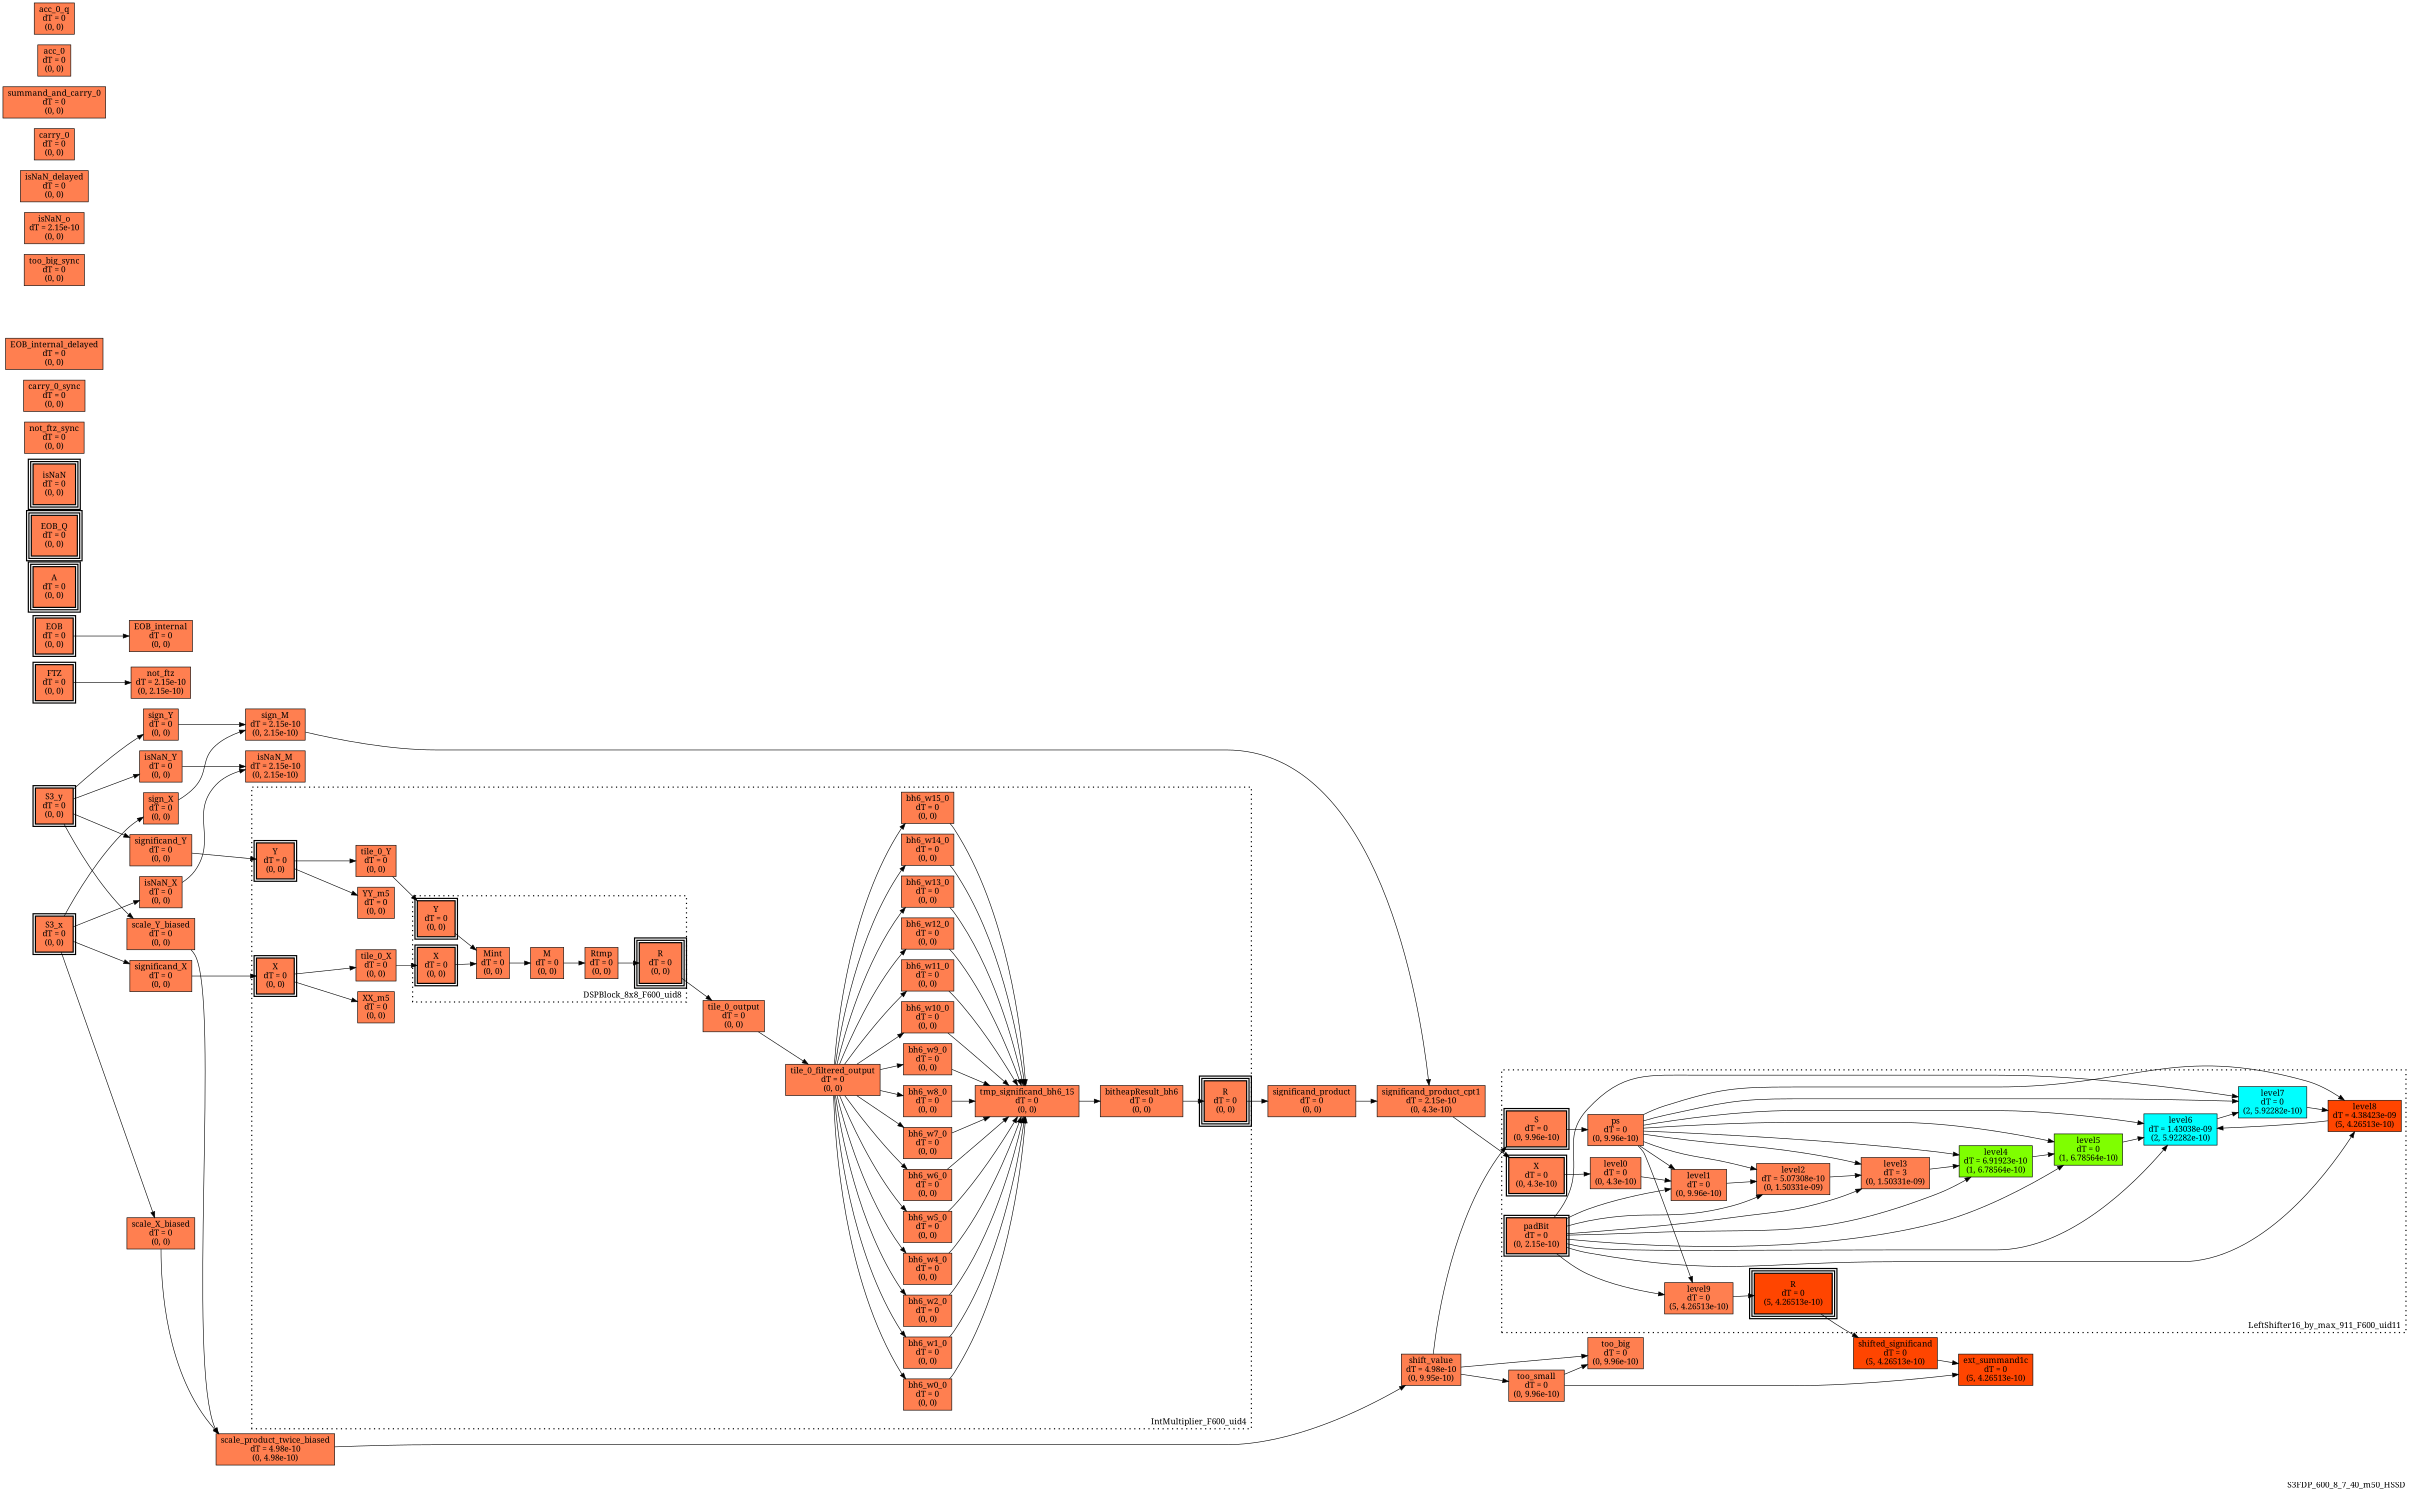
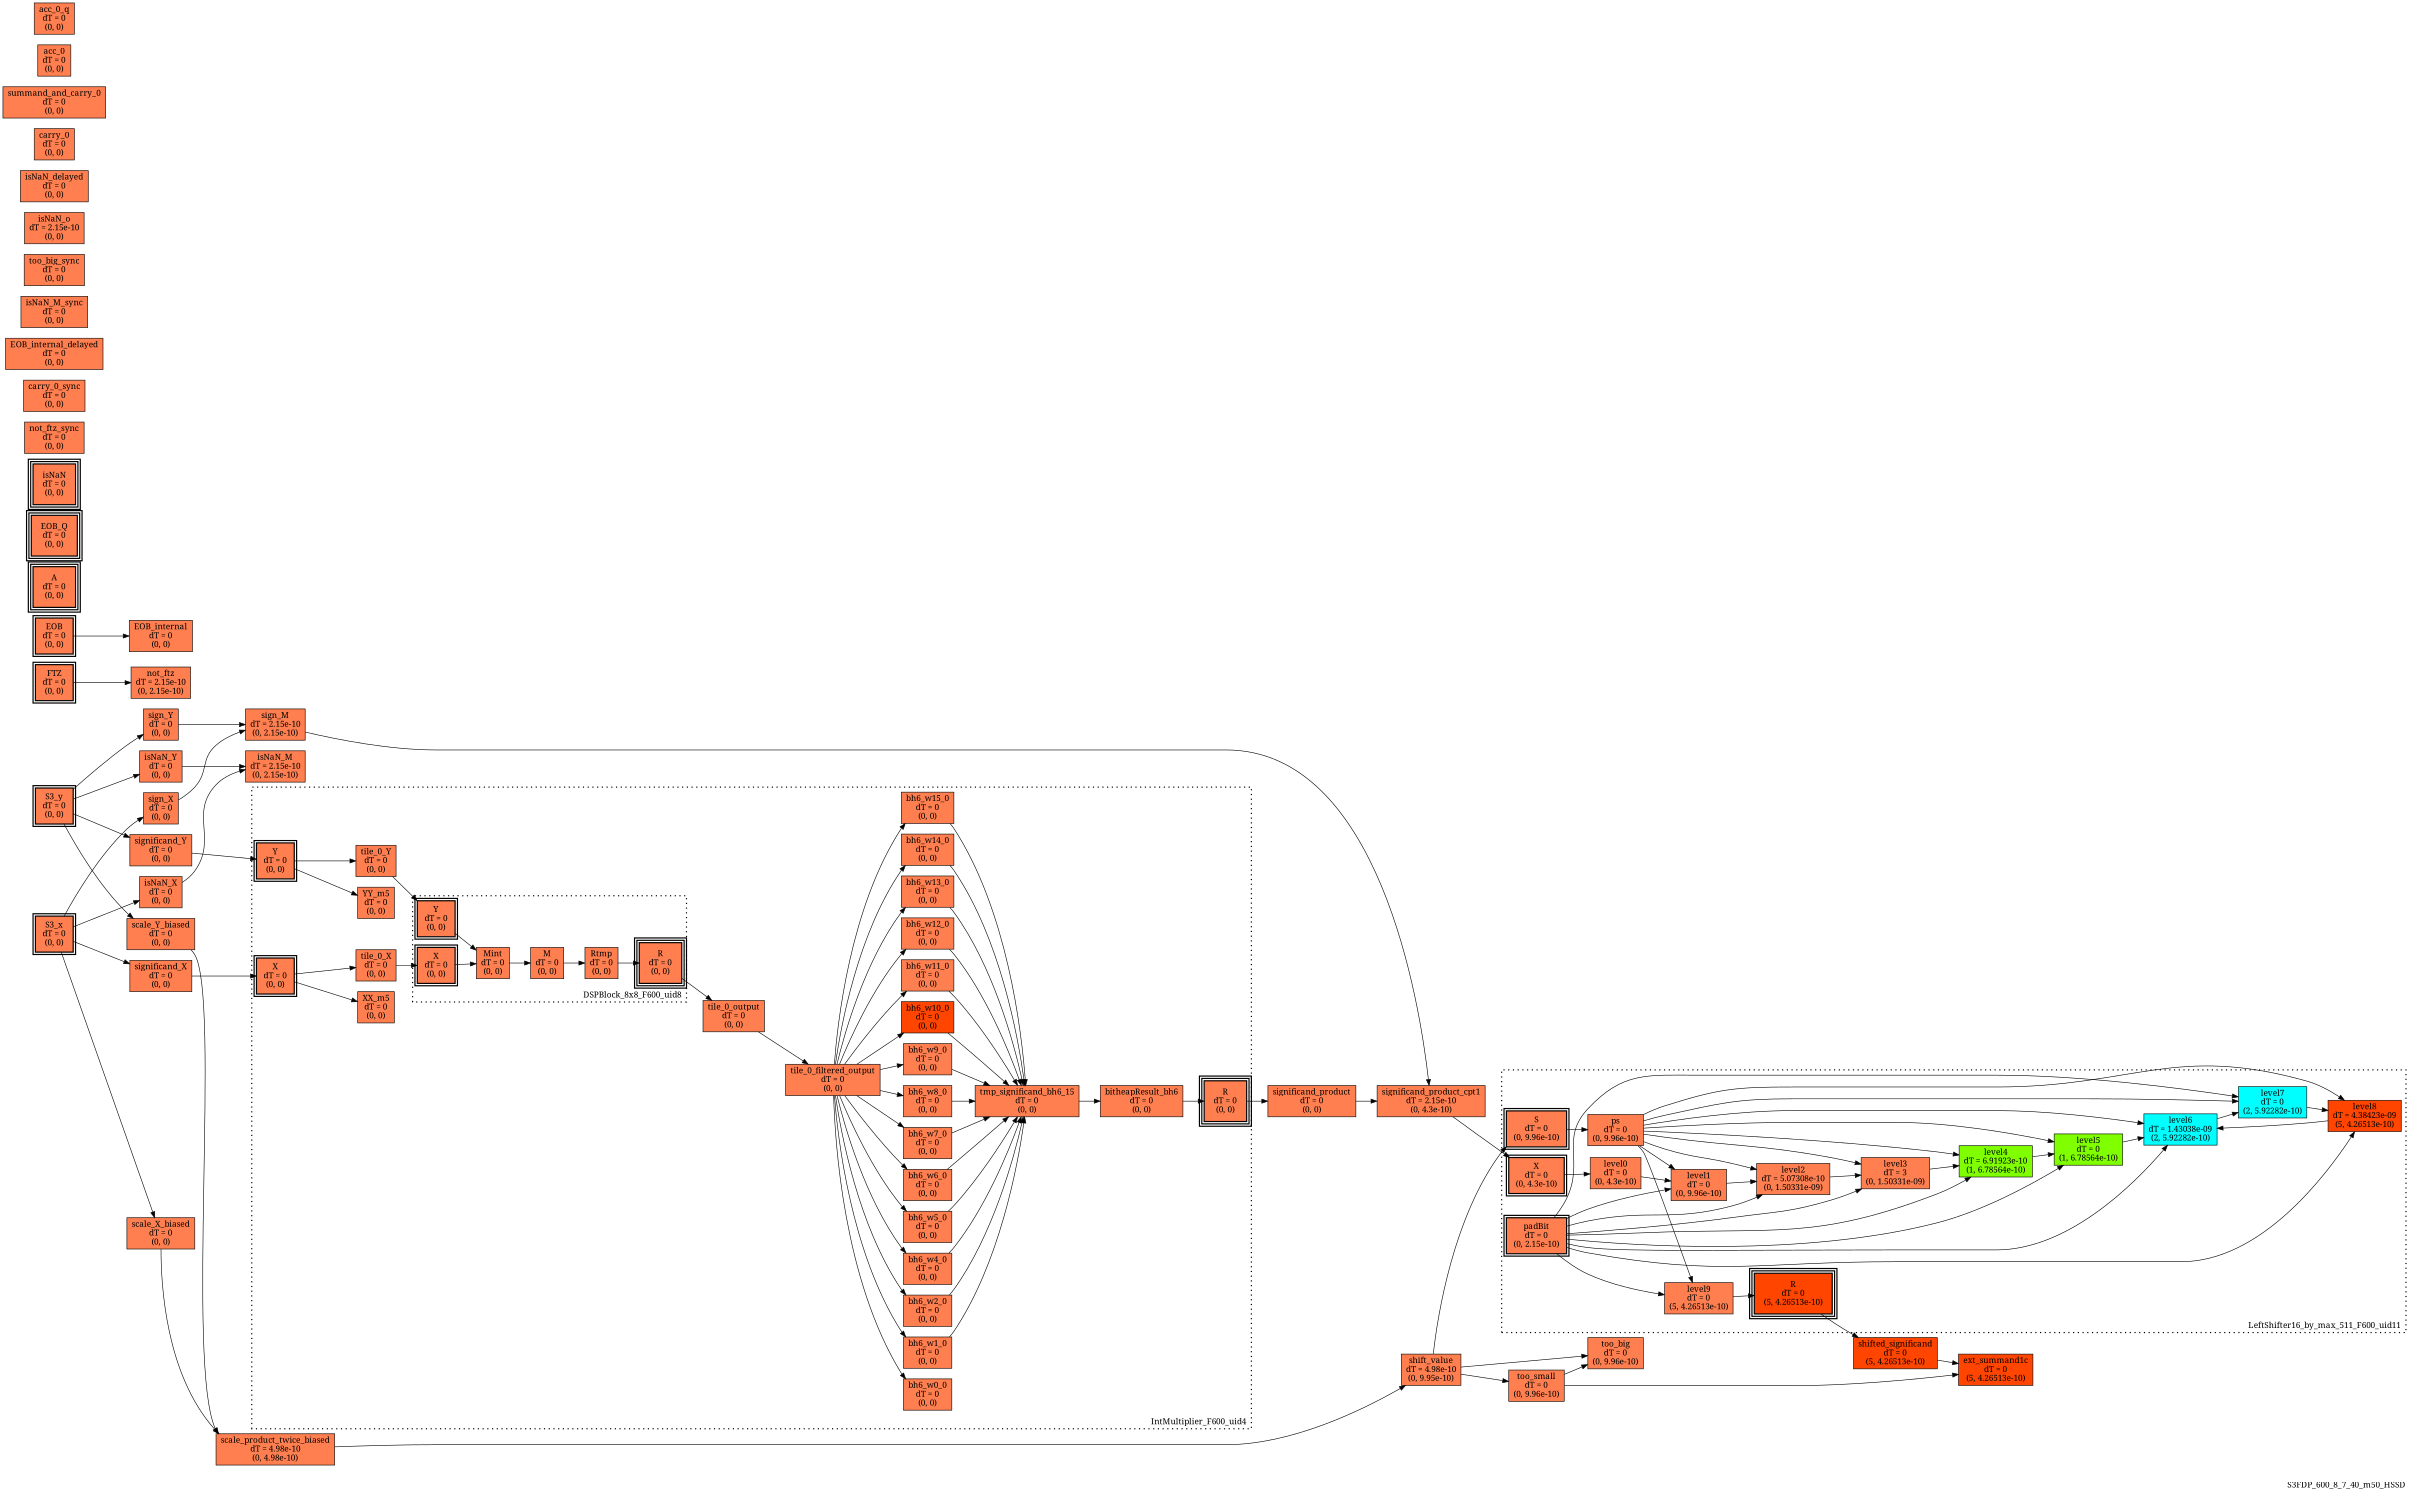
none -> (54, 312)
(928, 1017) -> (928, 1017)
(1003, 1256) -> none
(2325, 1326) -> (2325, 1326)
